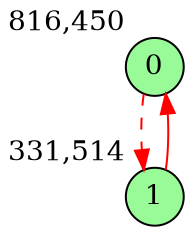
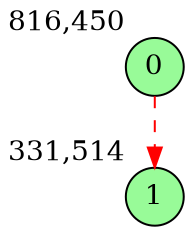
(168, 142) -> none
